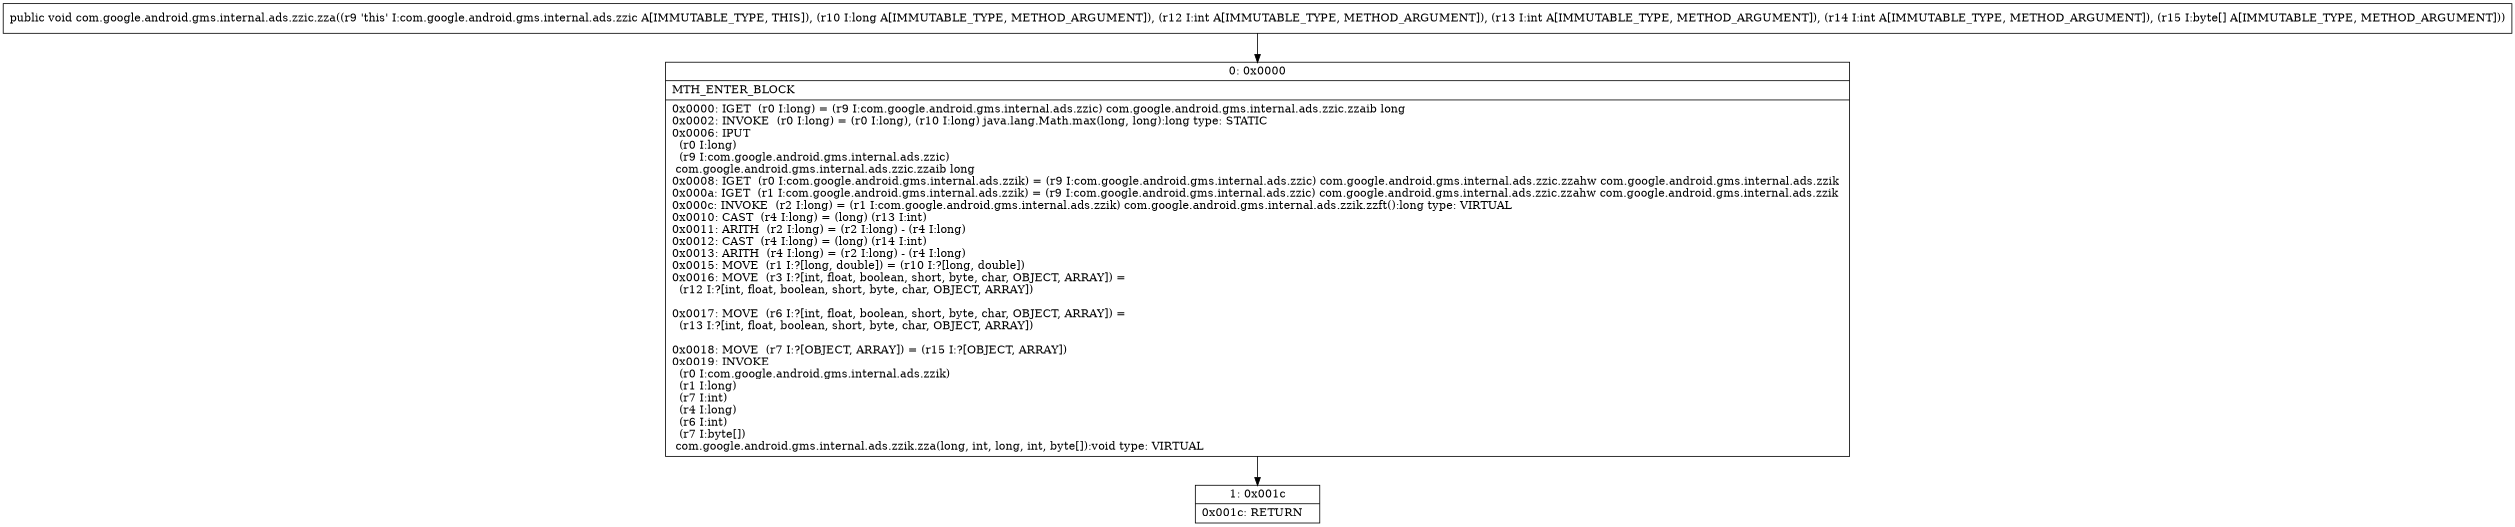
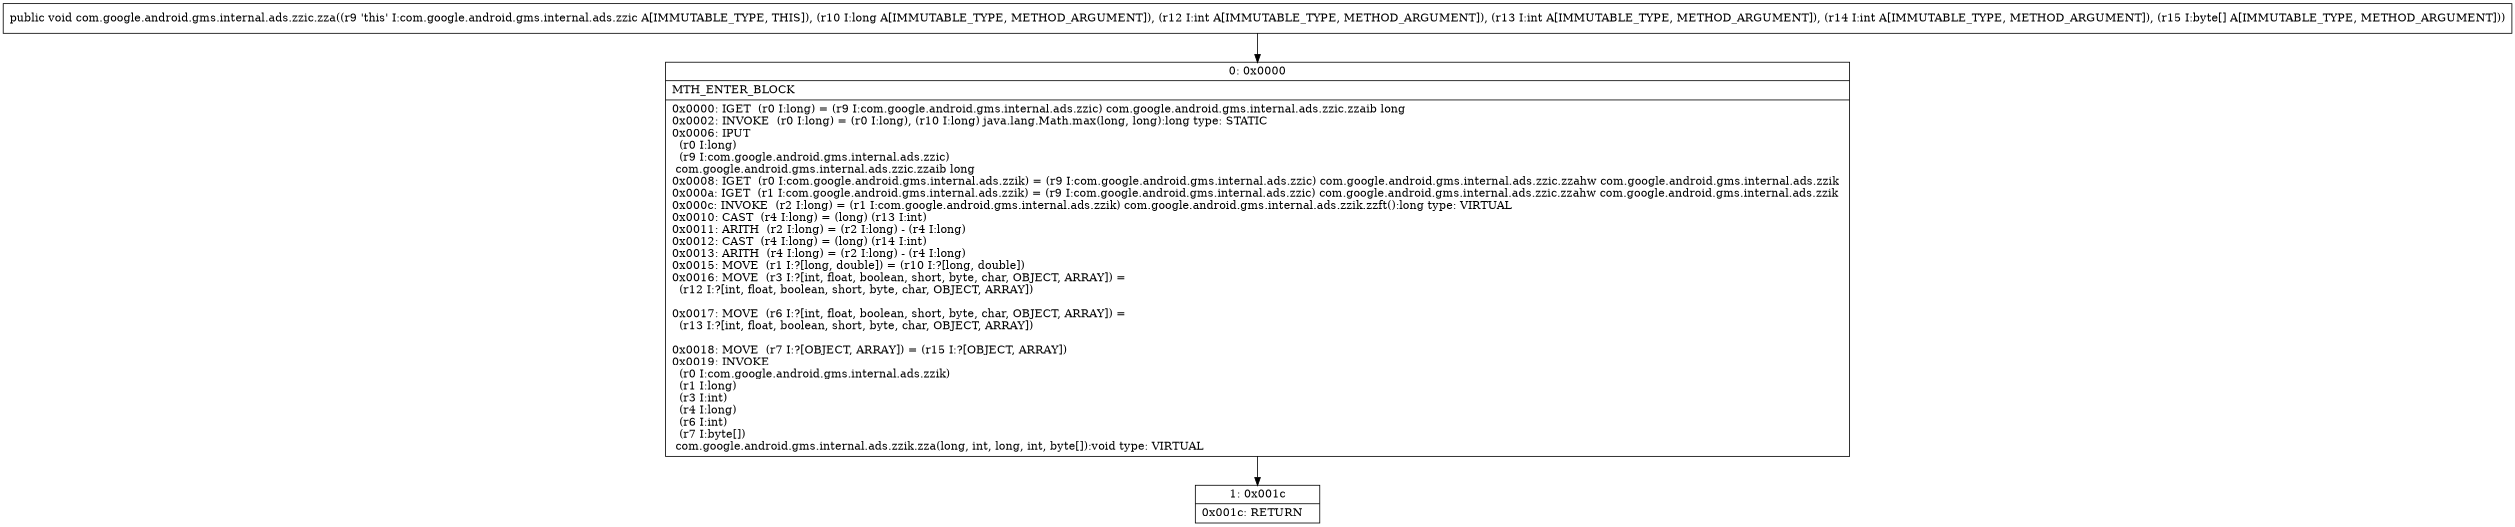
(700, 398) -> (700, 398)
